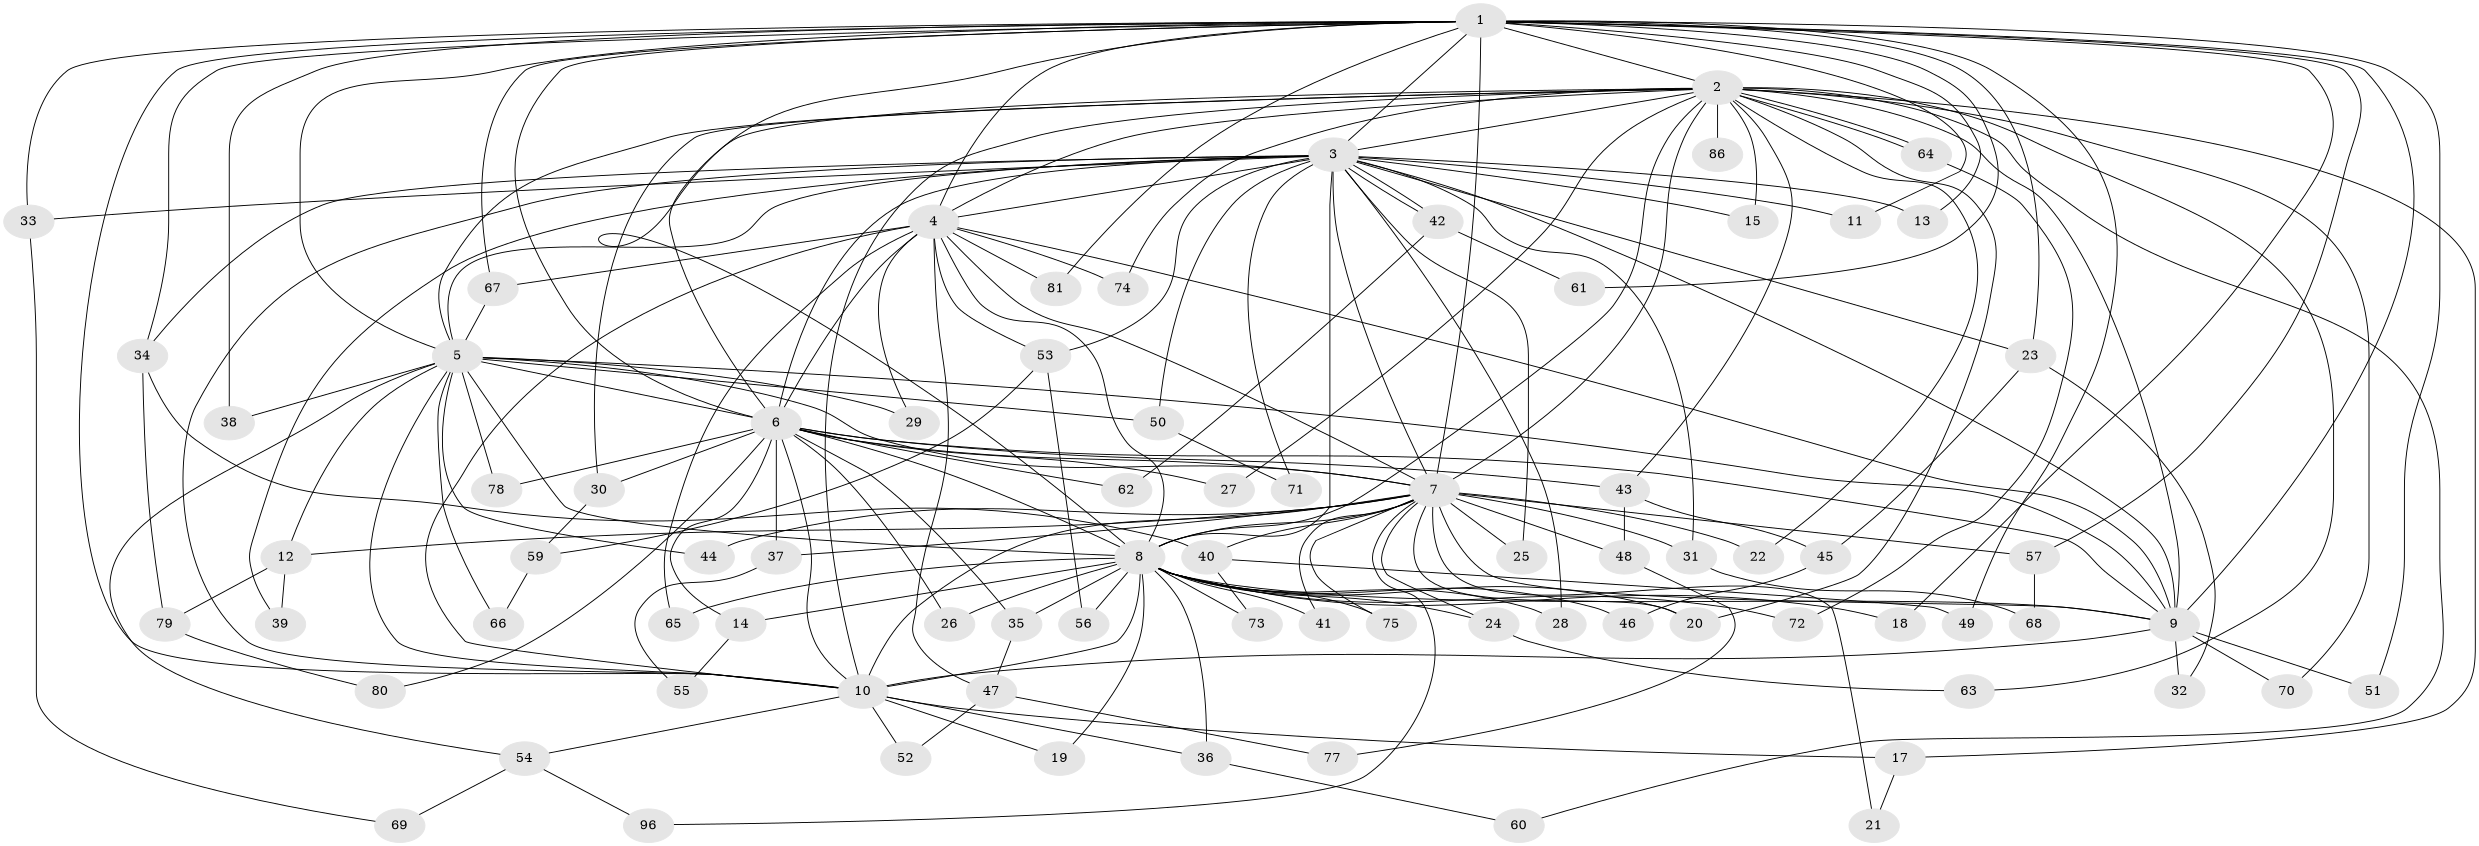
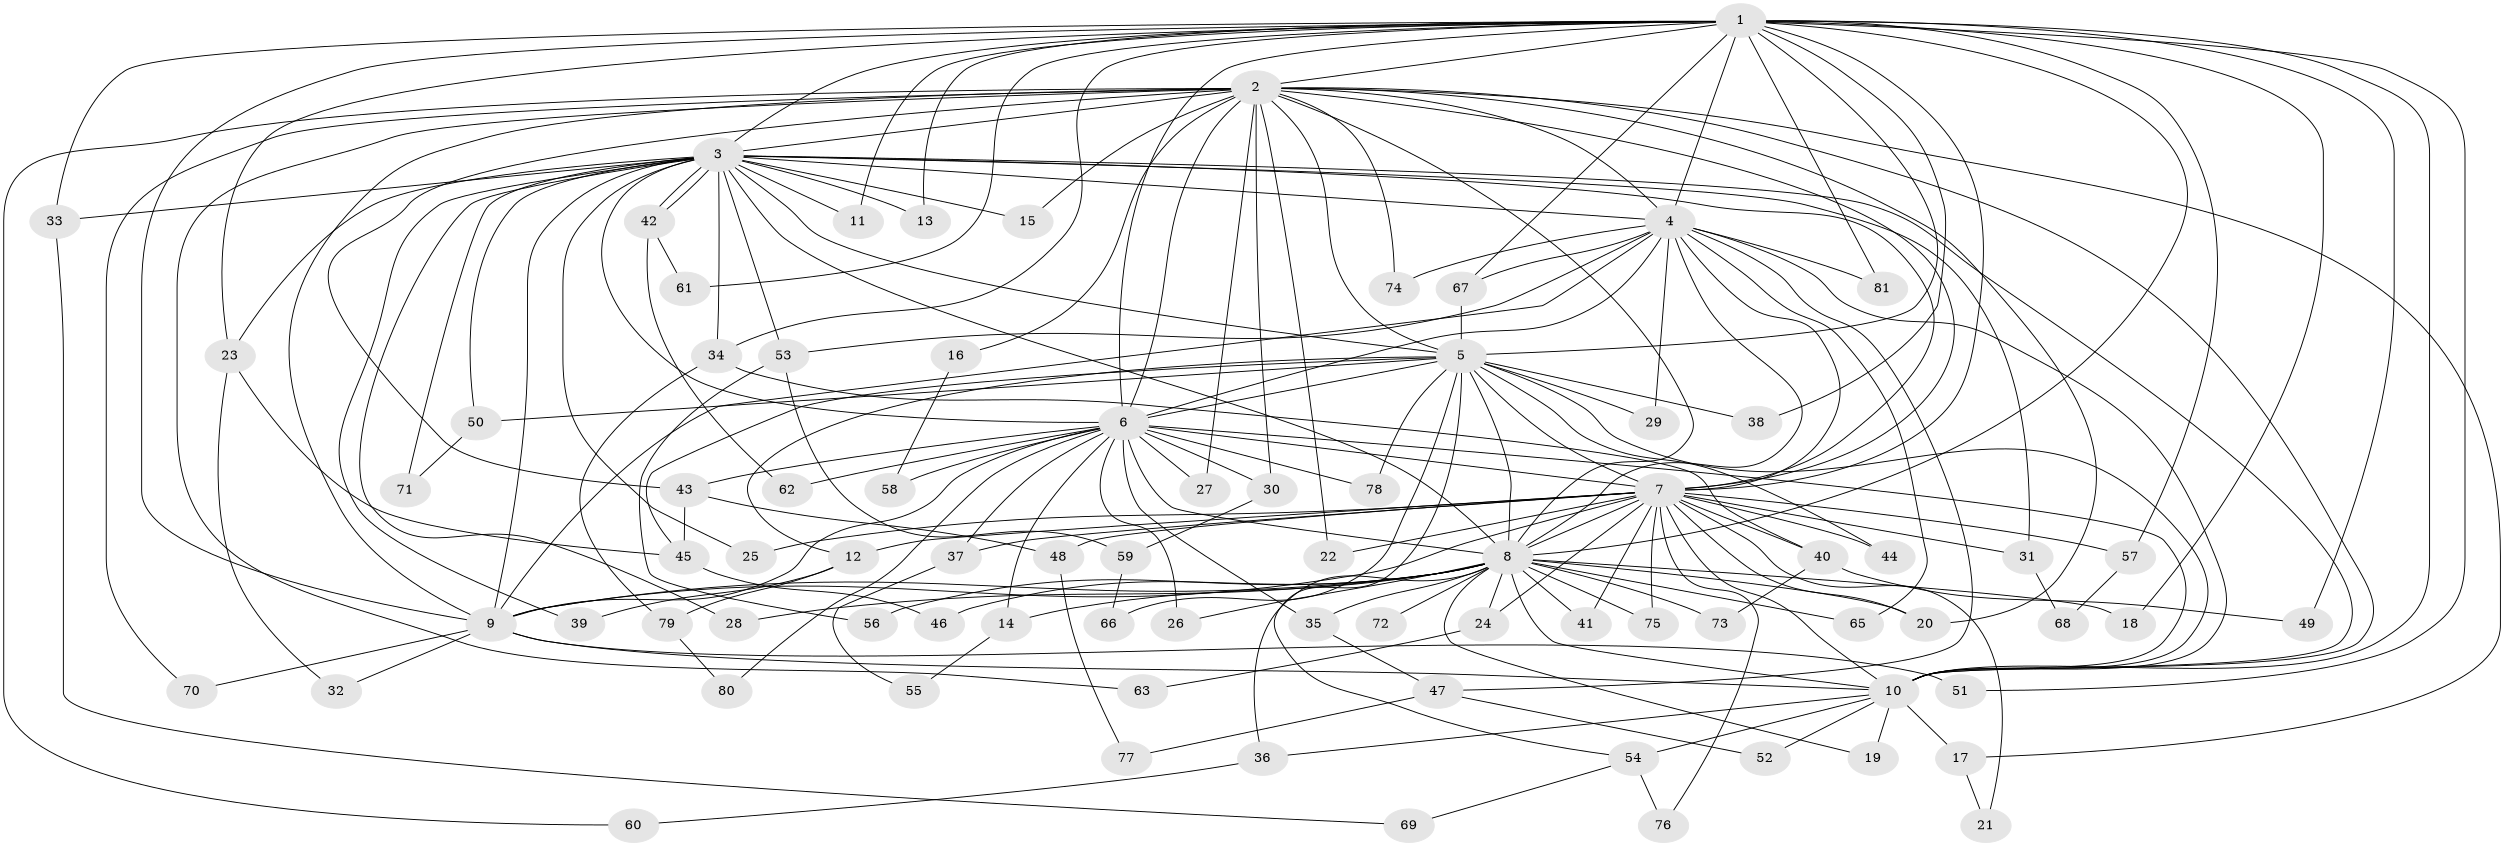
(1718, 155) -> (956, 356)
(1926, 155) -> none
(1345, 417) -> (976, 383)
none -> (890, 490)
(649, 826) -> (1664, 826)
